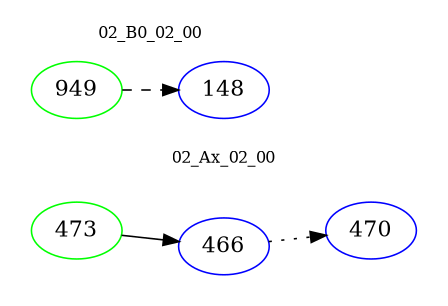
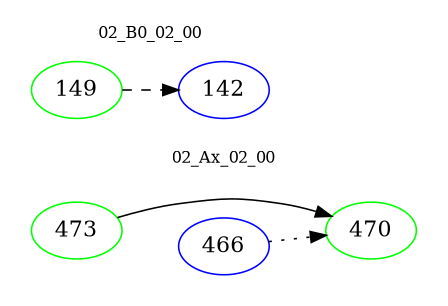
(77, 90) -> (77, 90)
(224, 90) -> (224, 90)
(371, 231) -> (371, 231)
(142, 238) -> (216, 200)
